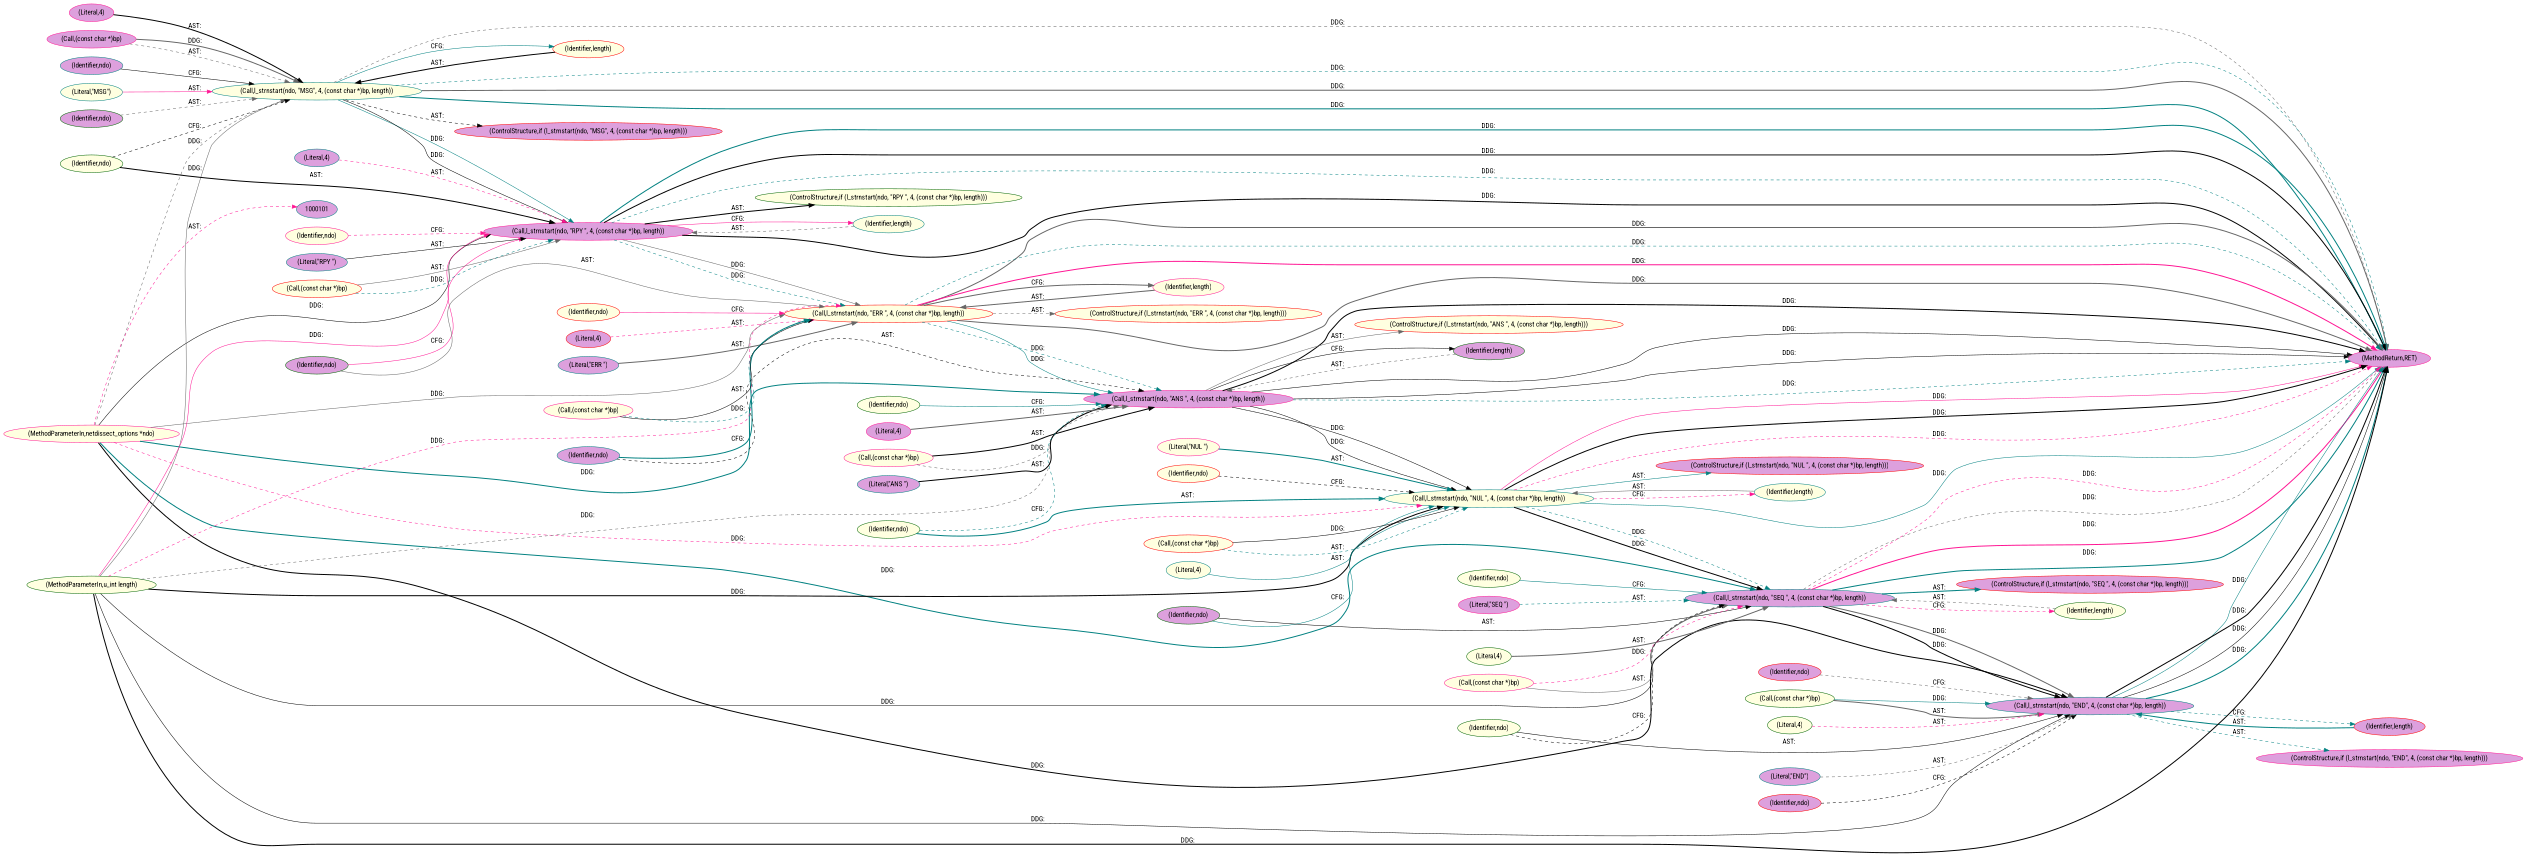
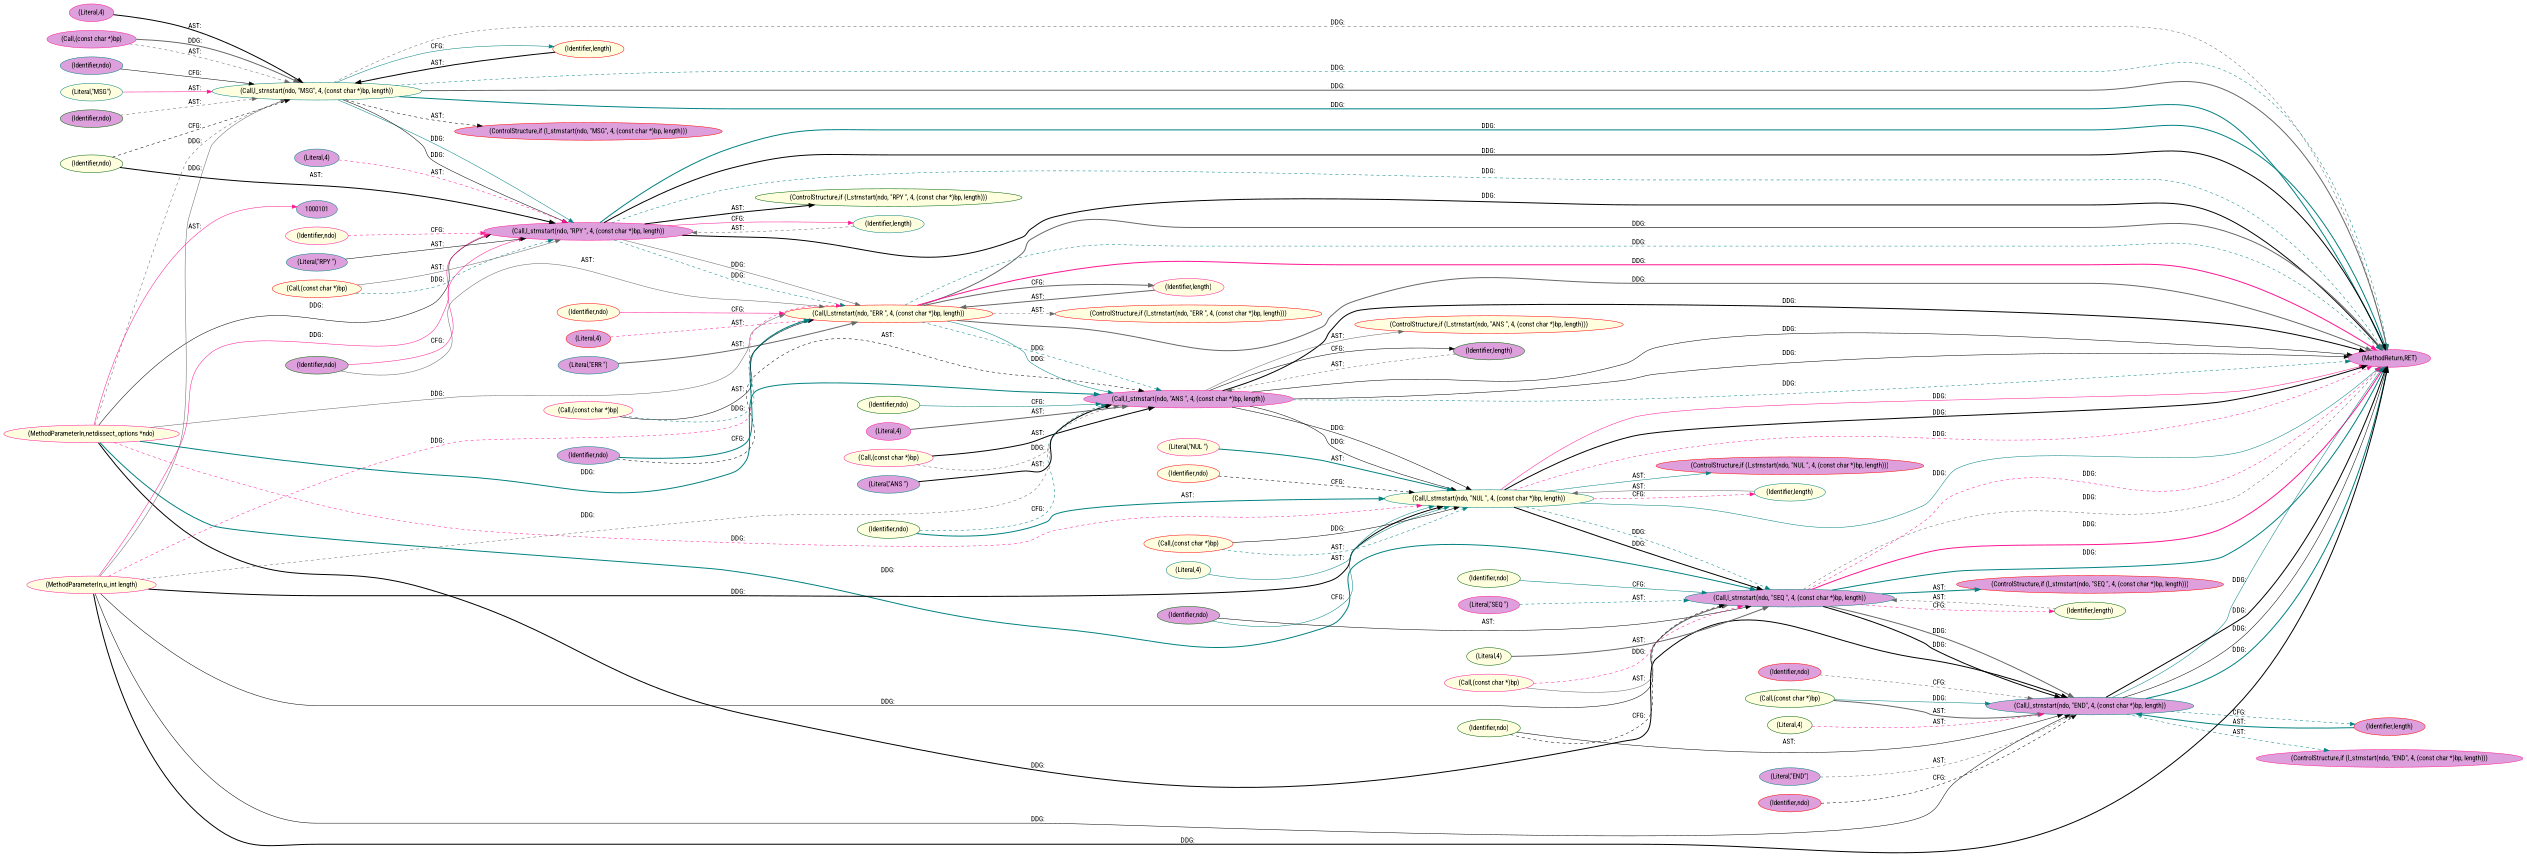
(158, 278) -> (158, 278)
(92, 585) -> (92, 585)
